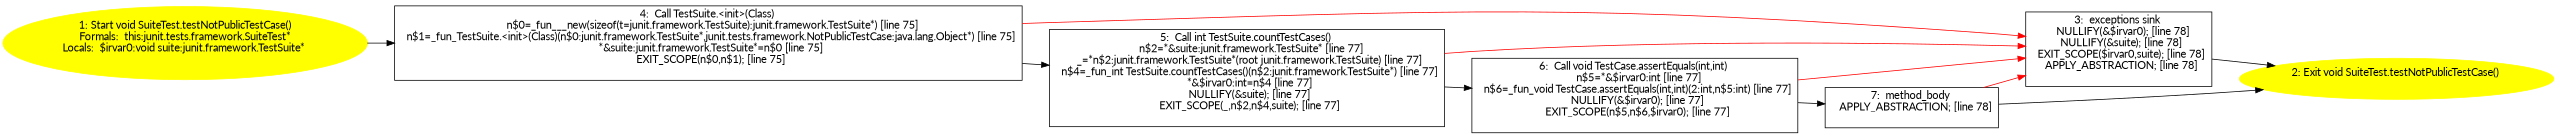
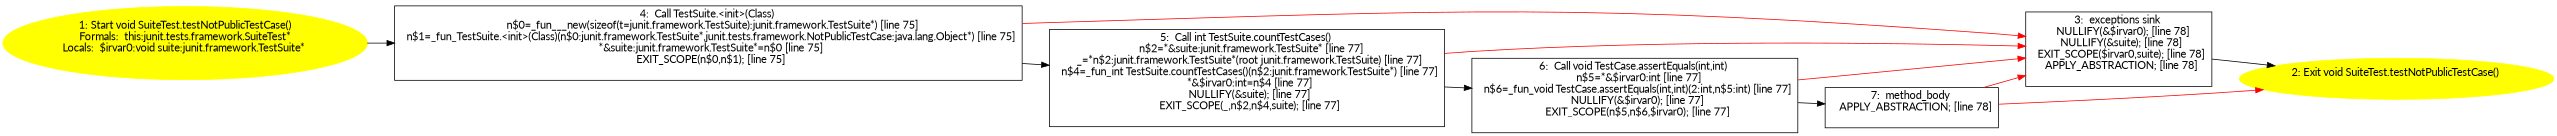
(2127, 98) -> (2127, 98)
